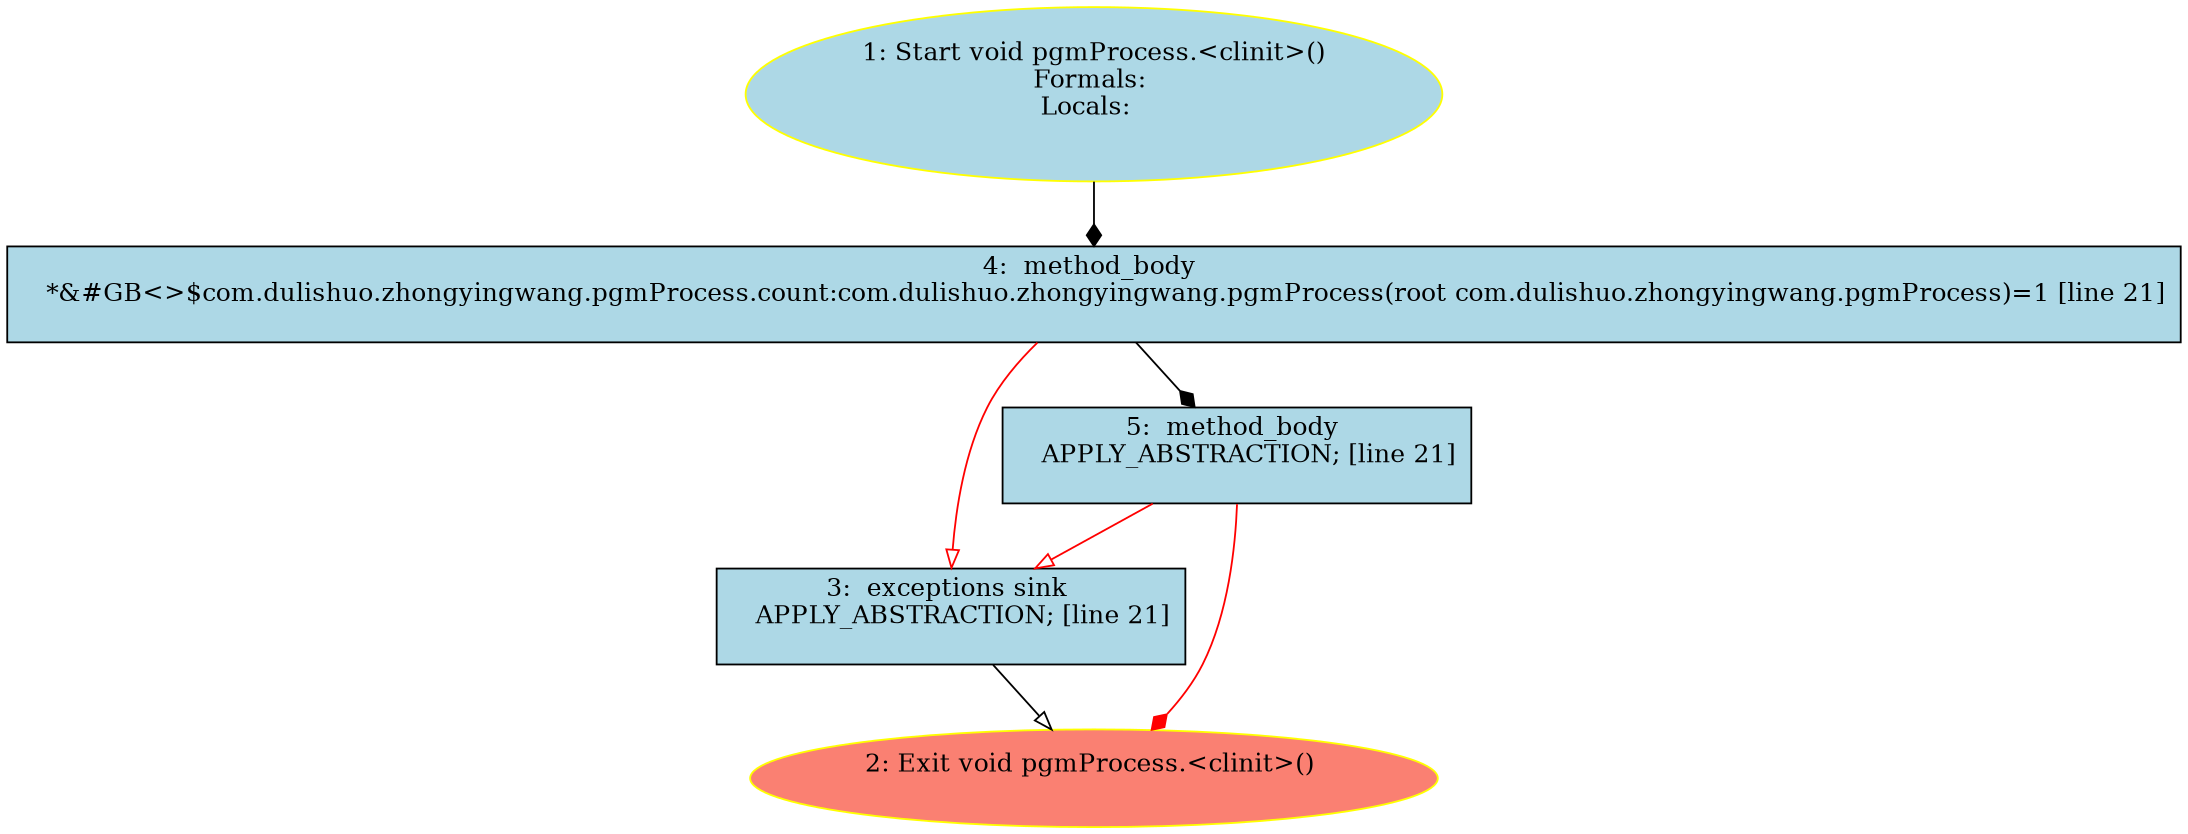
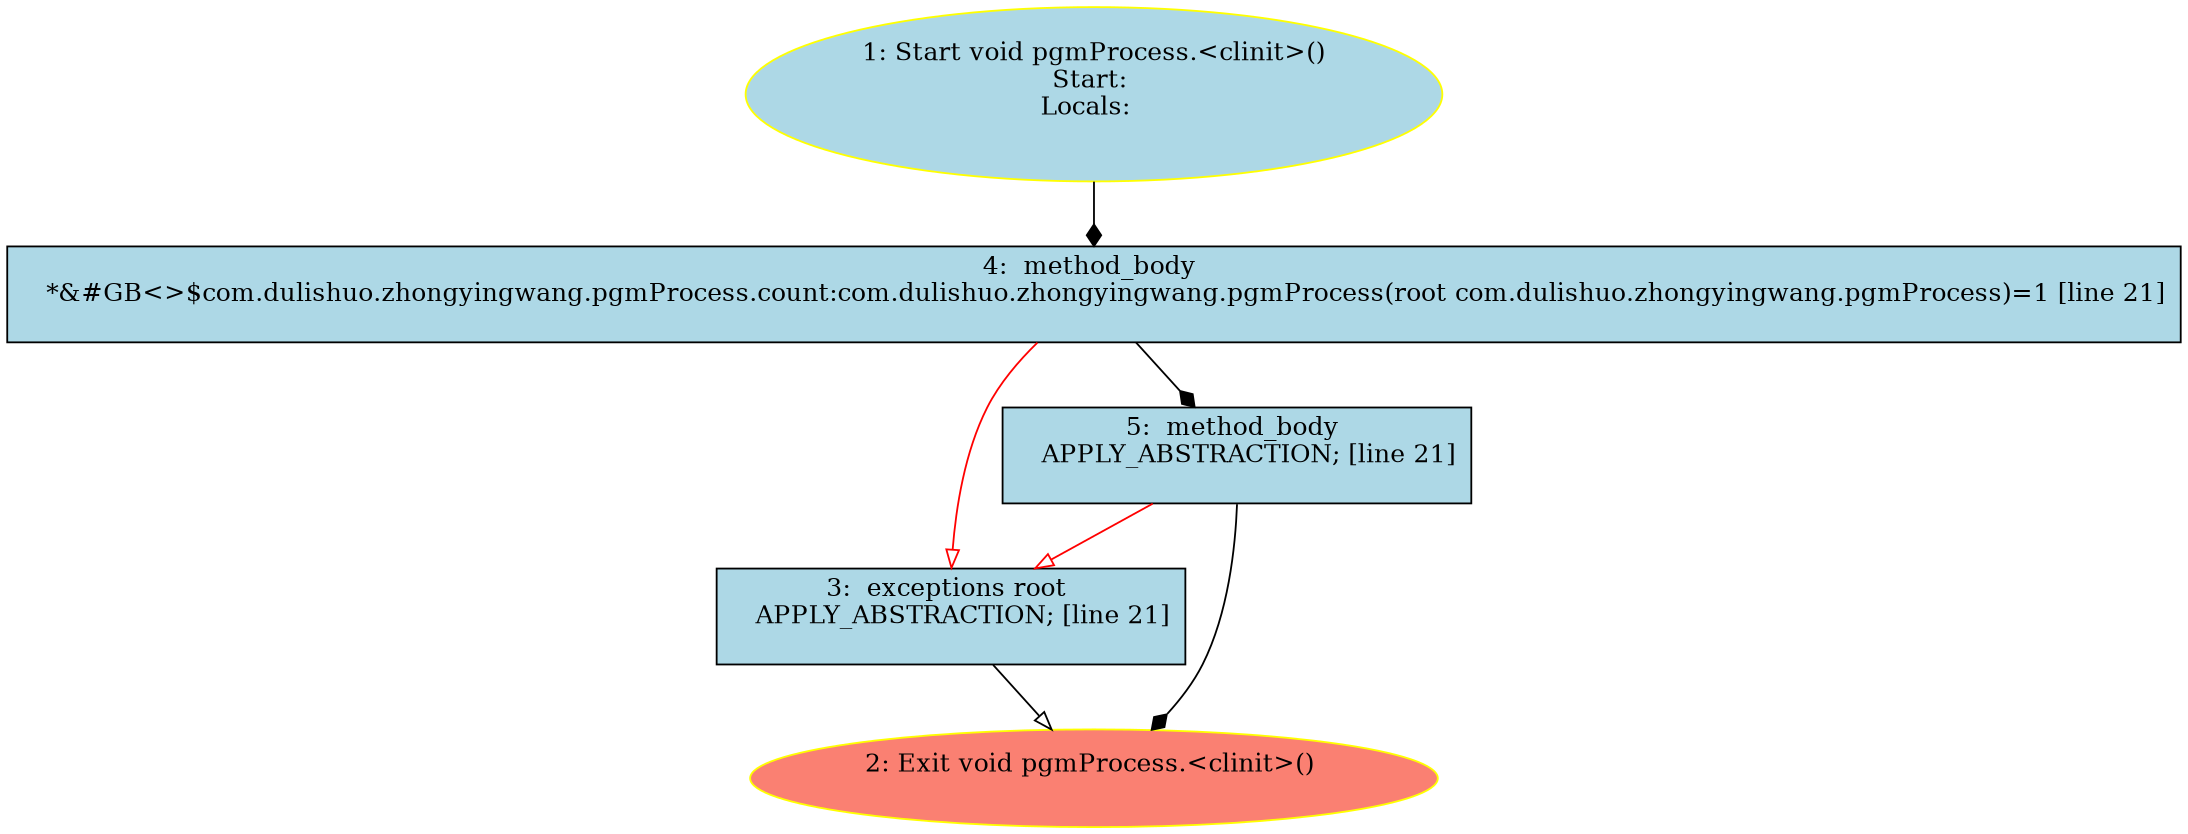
(1094, 94) -> (1094, 94)
(1221, 616) -> (1221, 616)
(951, 617) -> (951, 617)
